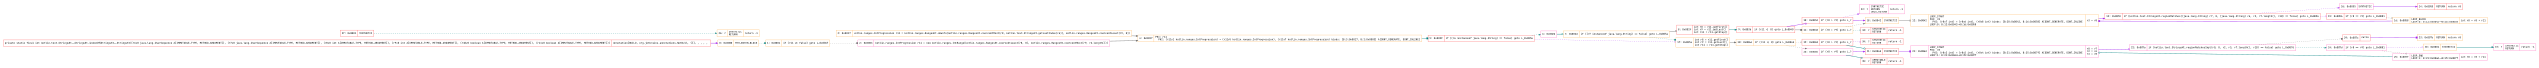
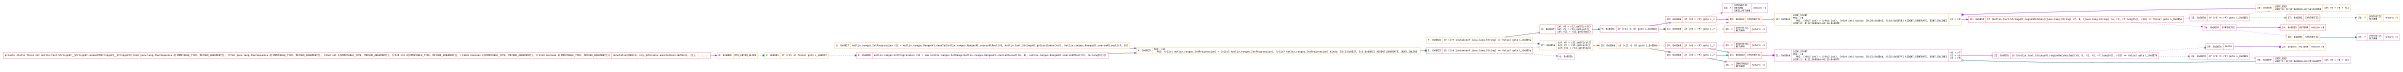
none -> (2267, 18)
(2419, 19) -> (2281, 7)
(1559, 34) -> none
(1796, 47) -> (1659, 50)
(2404, 47) -> (2261, 33)
(1858, 52) -> (1721, 55)
